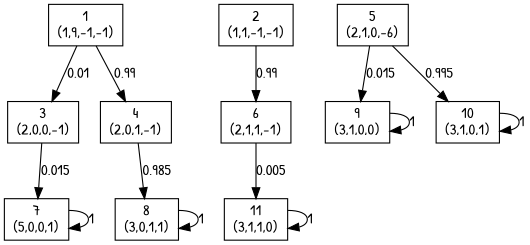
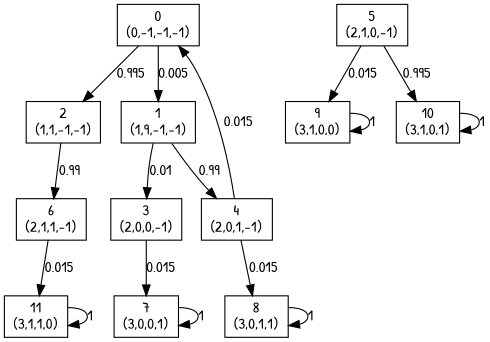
none -> (158, 25)
(373, 25) -> (372, 25)
(157, 171) -> (264, 268)
(271, 171) -> (59, 268)
(37, 219) -> (146, 317)
